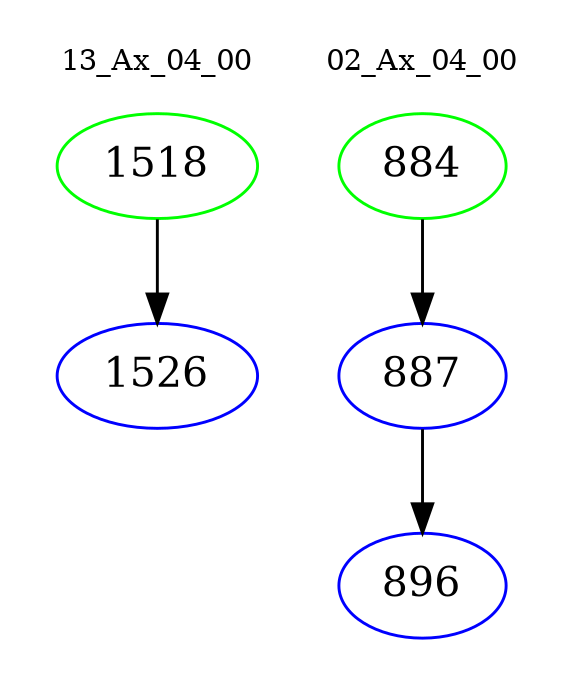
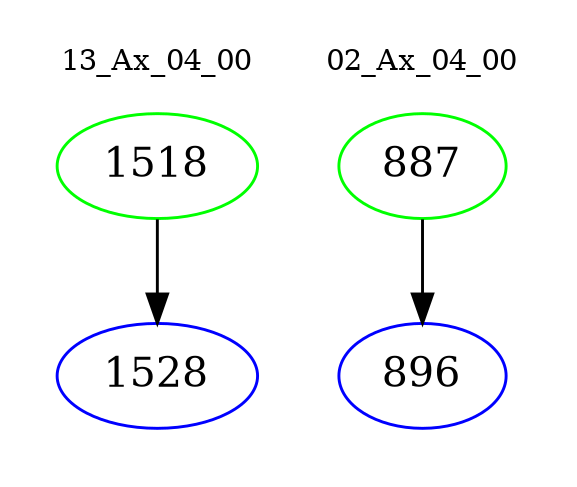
(423, 166) -> none
(157, 376) -> (157, 376)
(423, 376) -> (423, 166)
